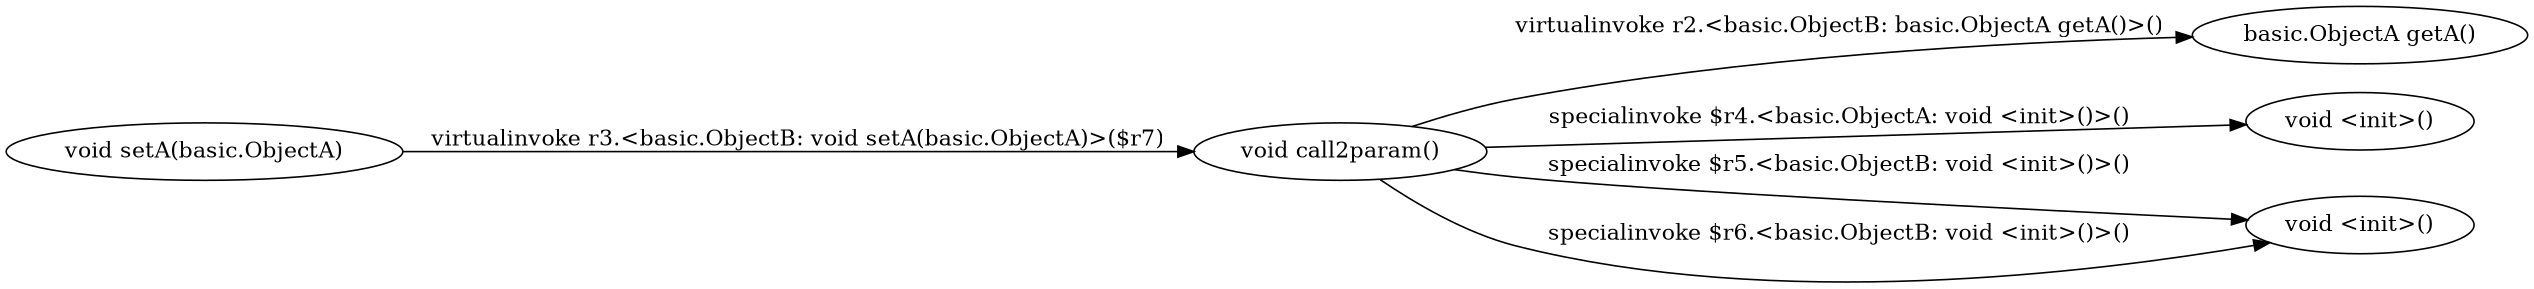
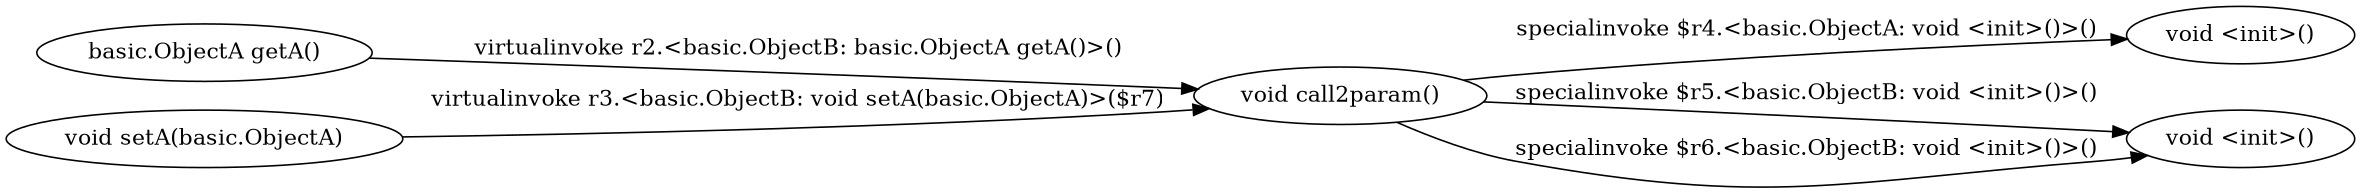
(1791, 61) -> (775, 73)
